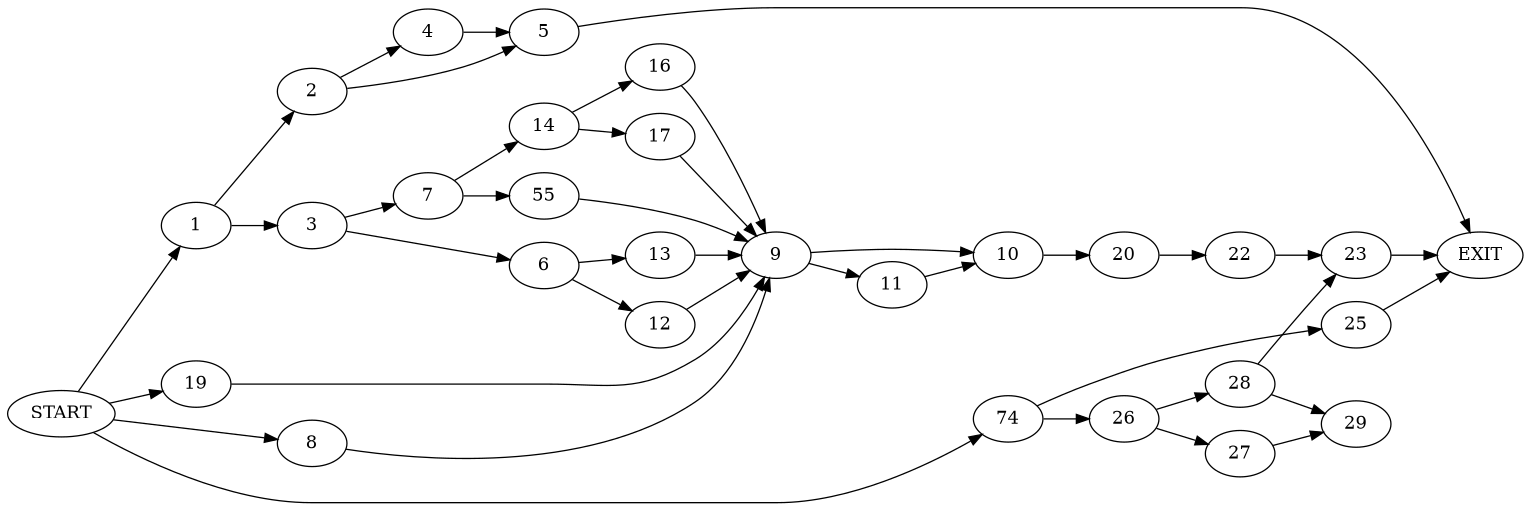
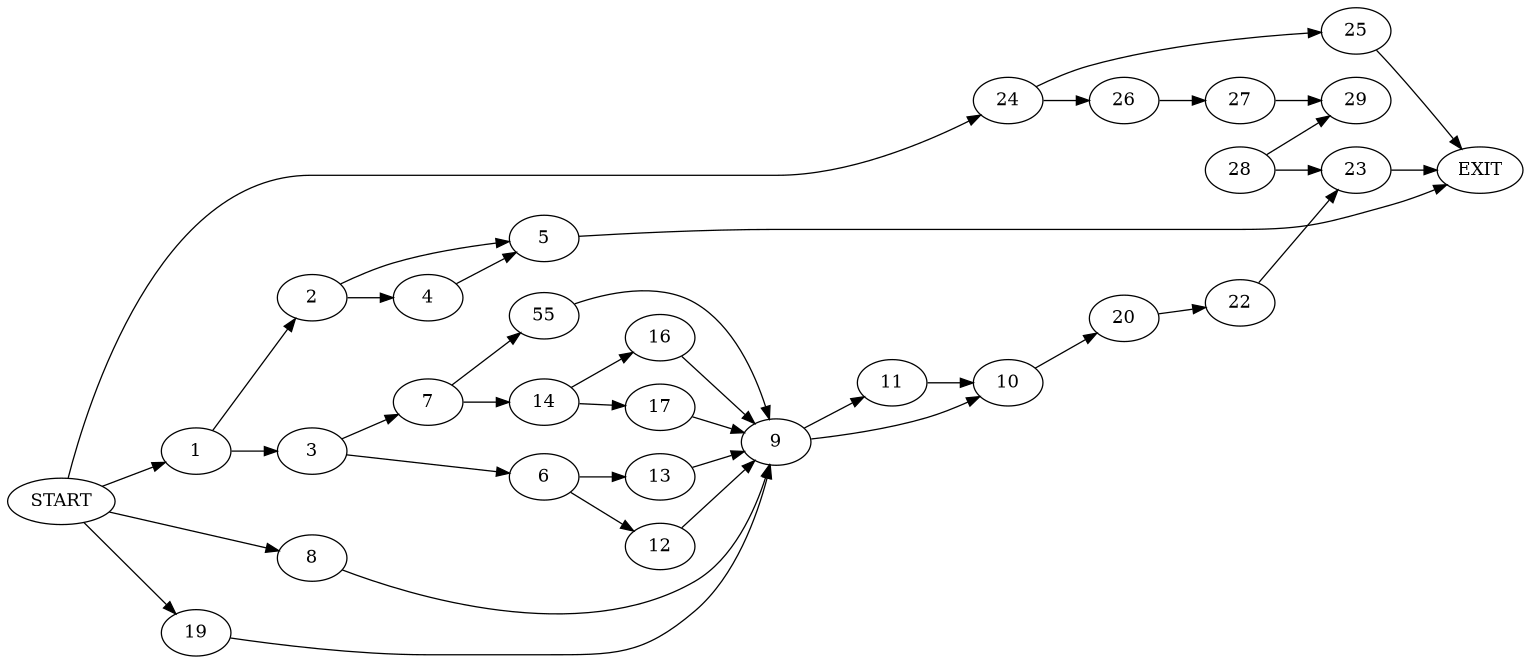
(1176, 403) -> none
(1008, 419) -> (1008, 101)
